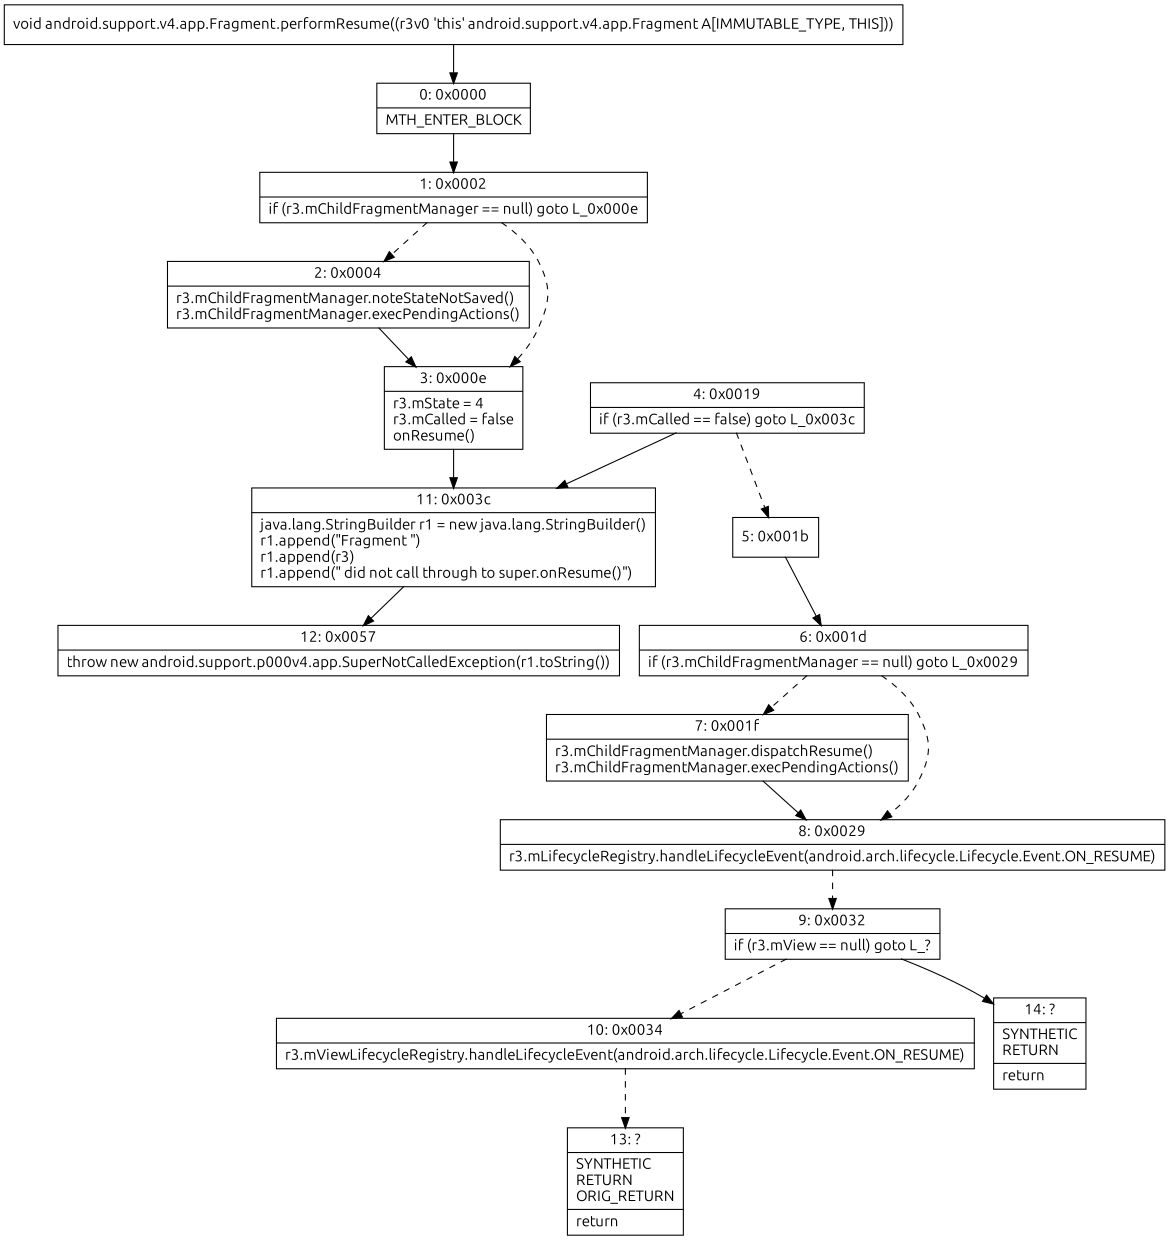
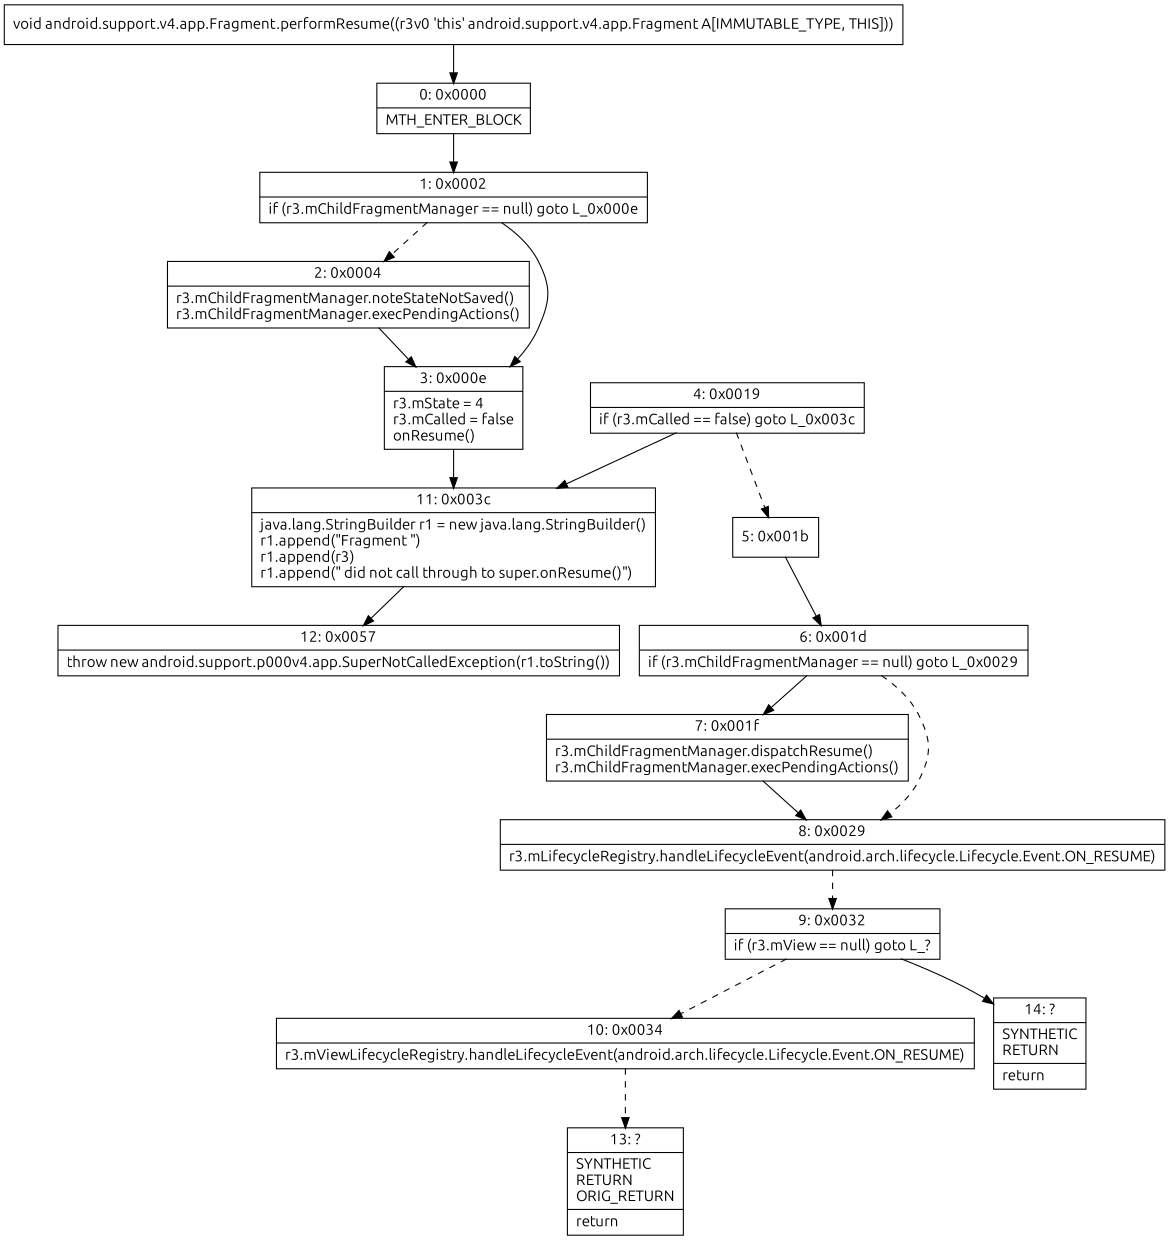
(547, 286) -> (547, 286)
(789, 691) -> (789, 691)
